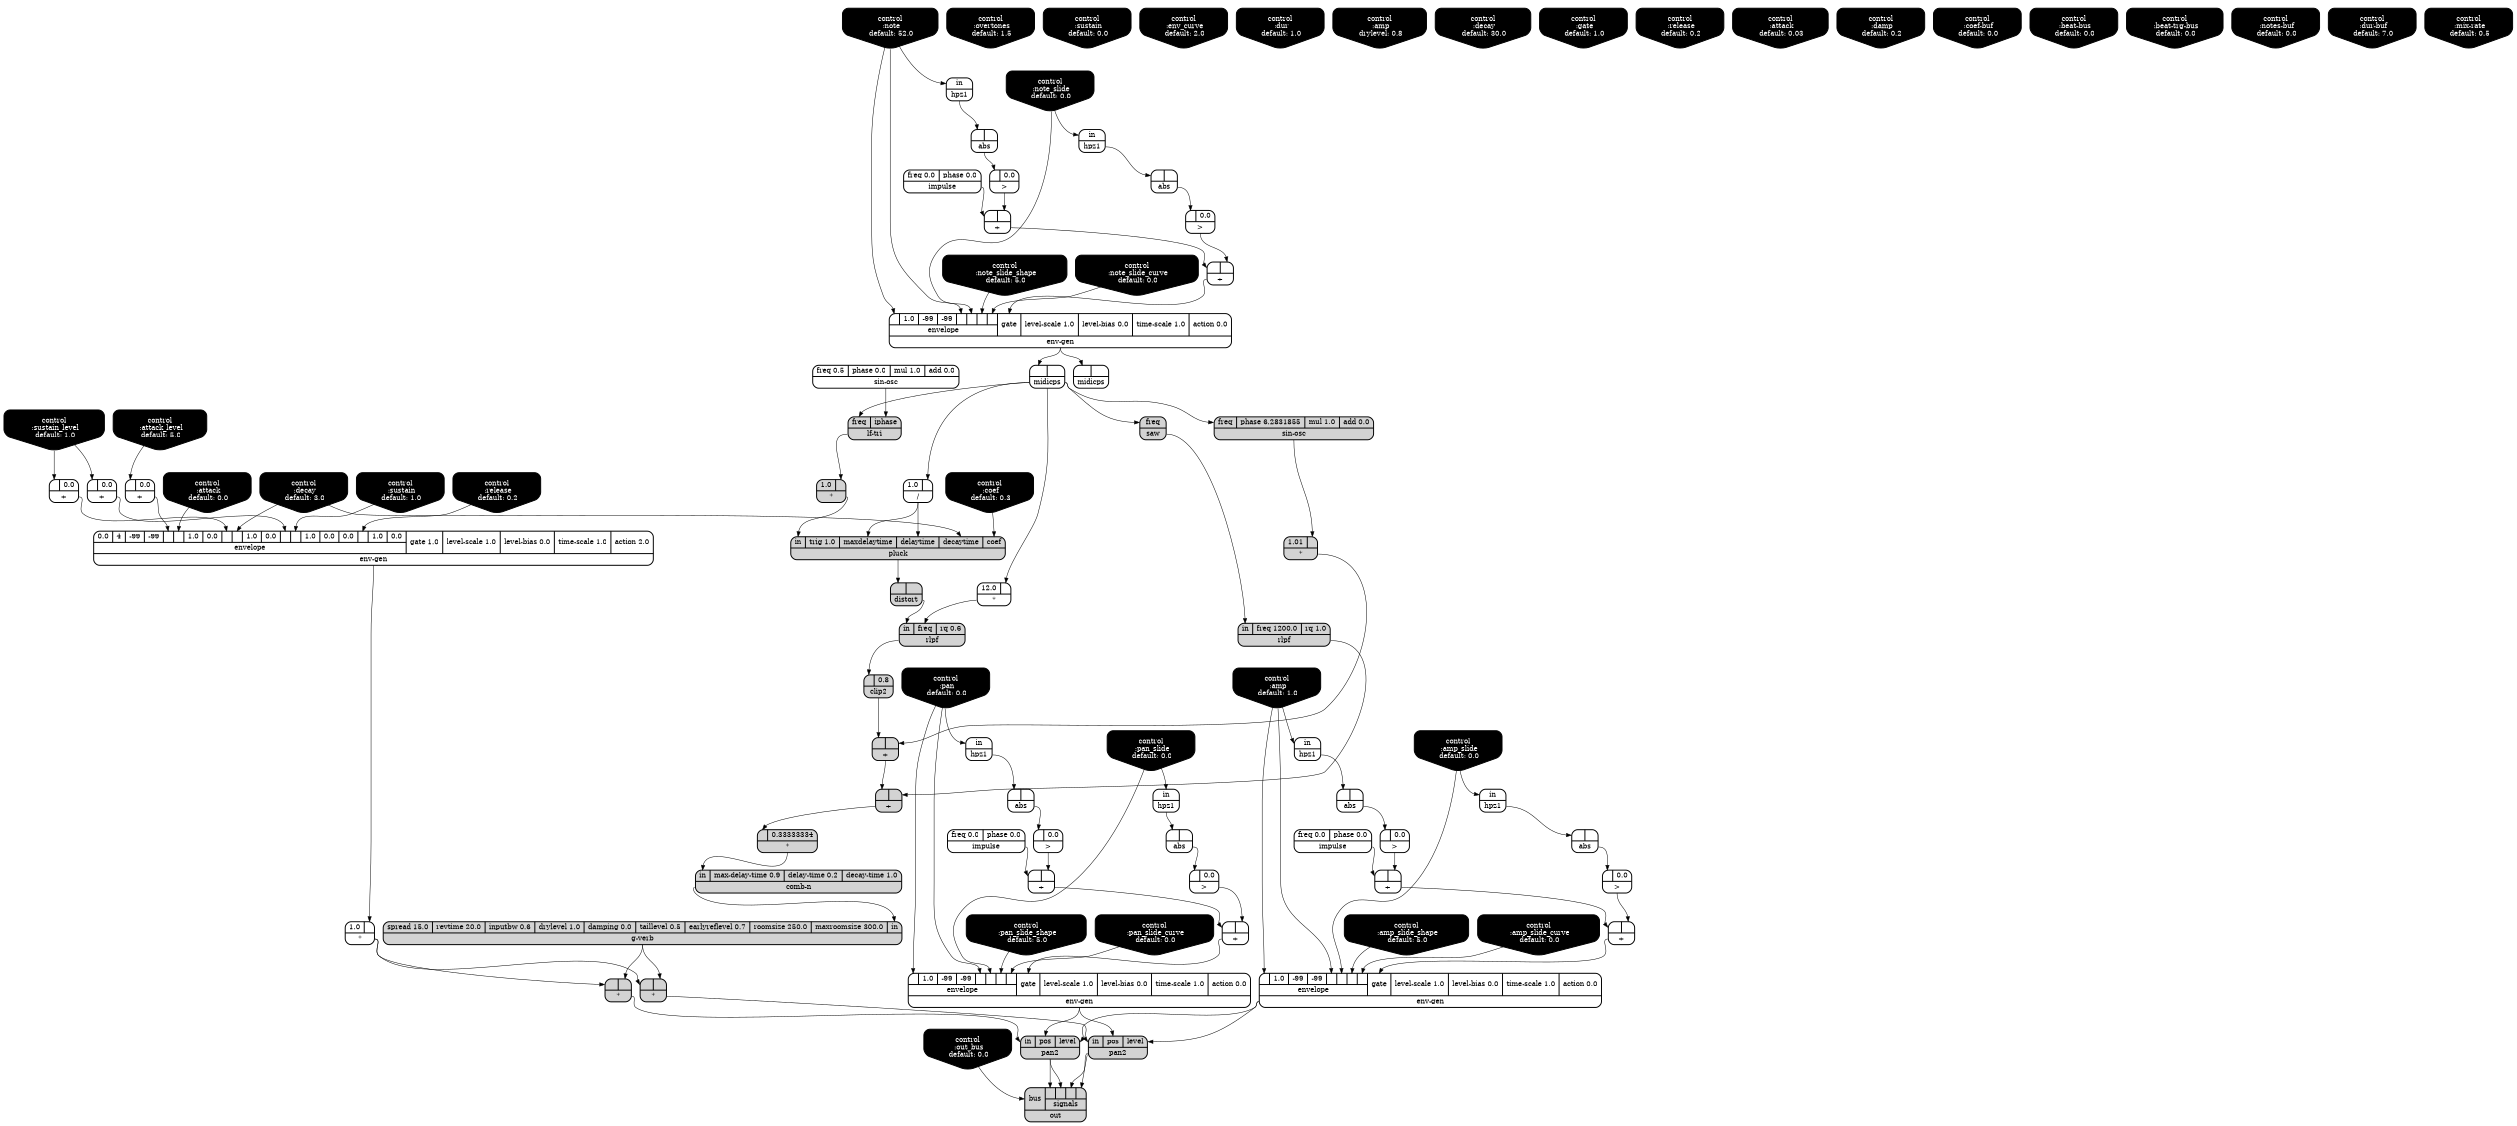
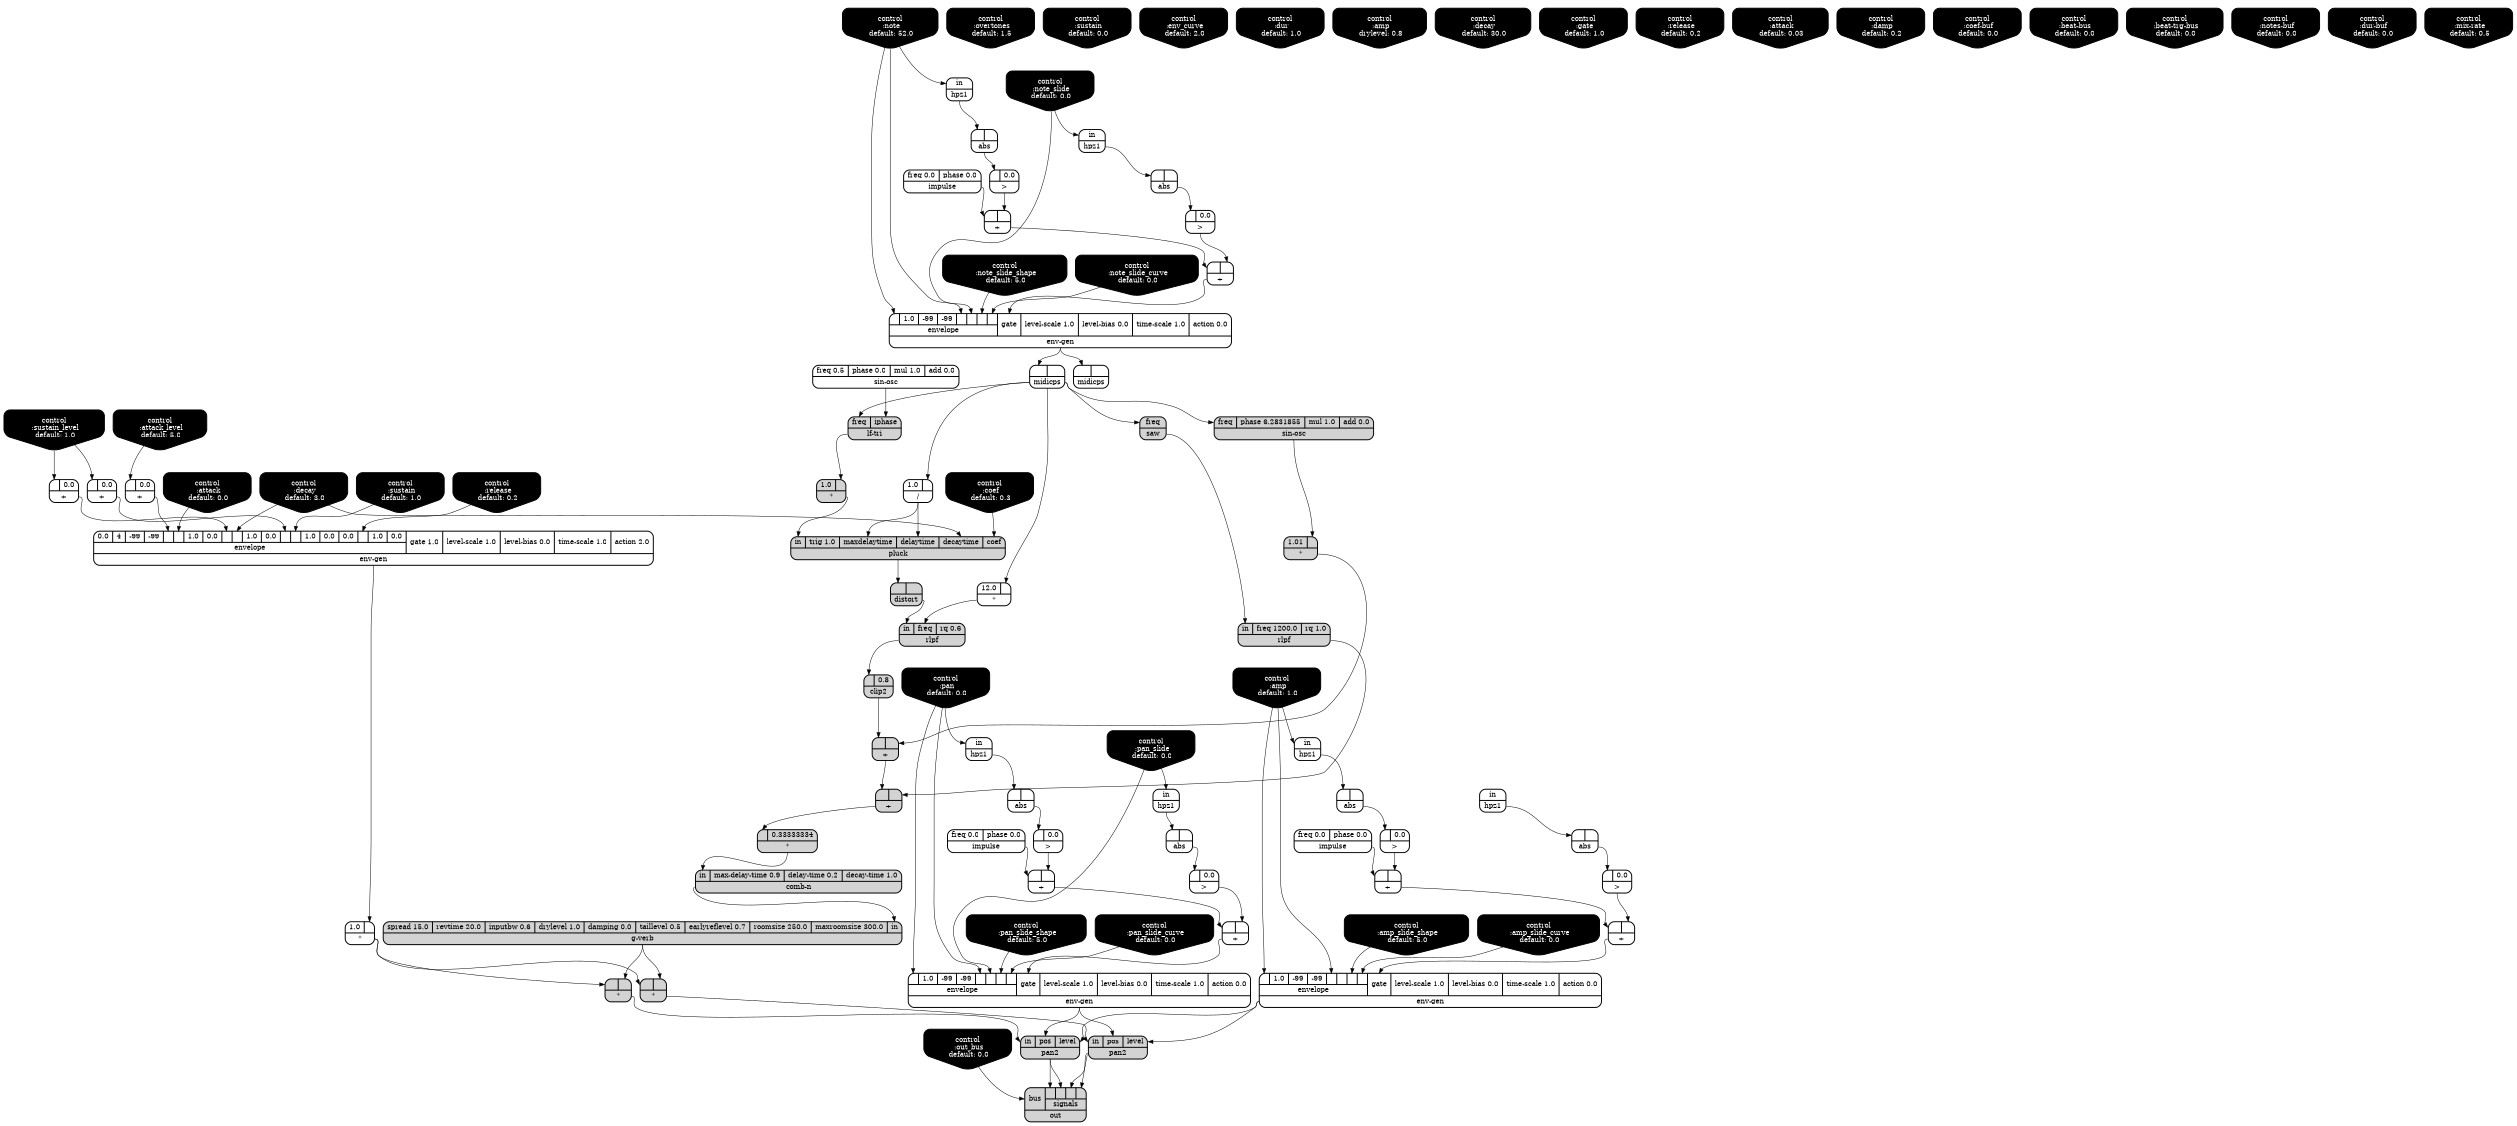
(2372, 27) -> (2372, 27)
(1458, 749) -> none
